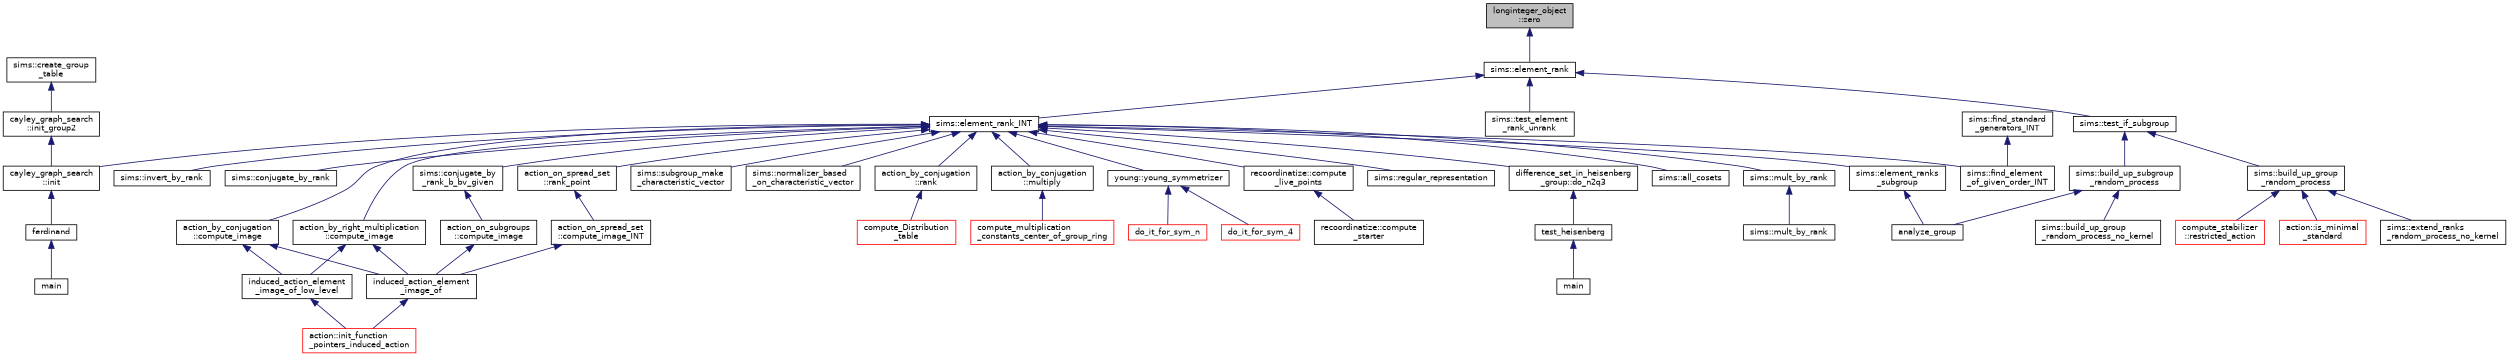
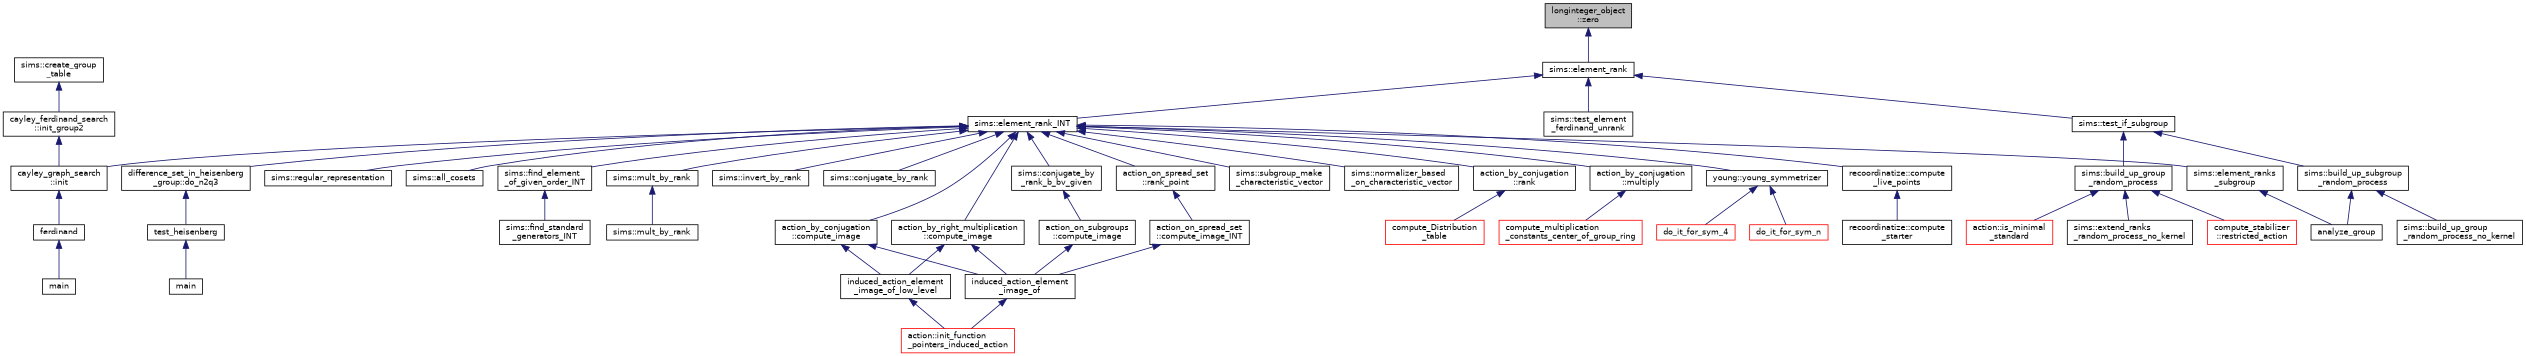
(51, 124) -> (59, 124)
(1530, 124) -> (1588, 124)
(2007, 155) -> (545, 209)
